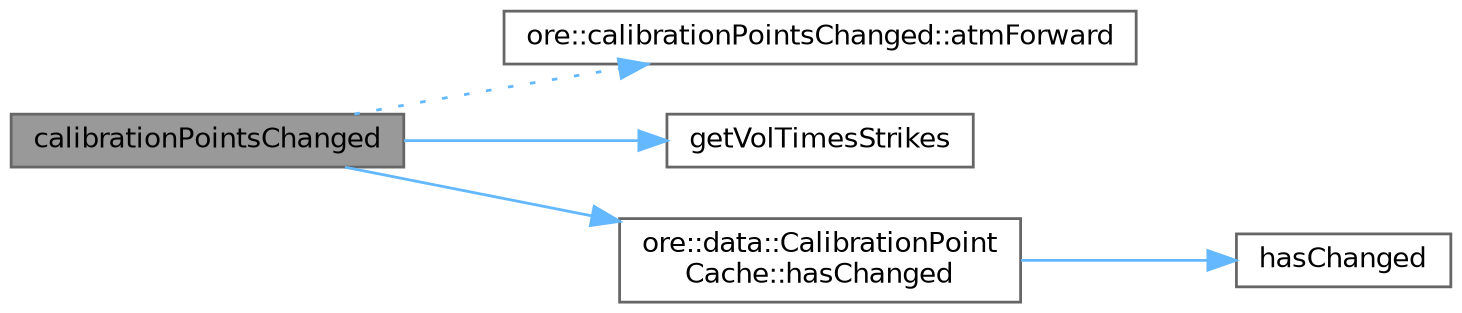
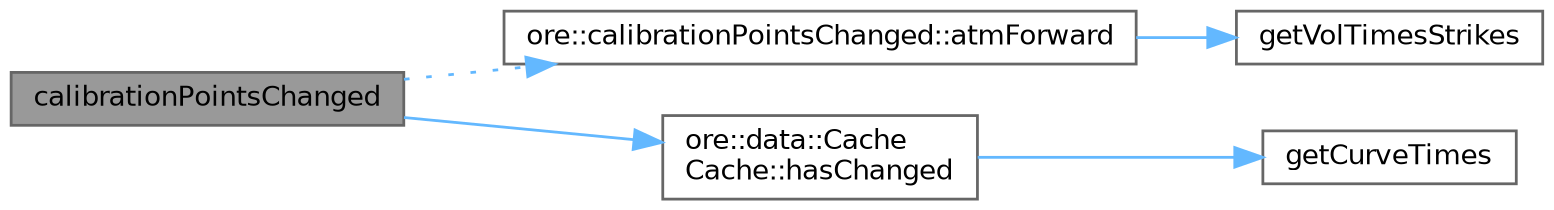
(521, 141) -> (1172, 38)
(820, 260) -> (820, 157)
(1344, 260) -> (1390, 157)
